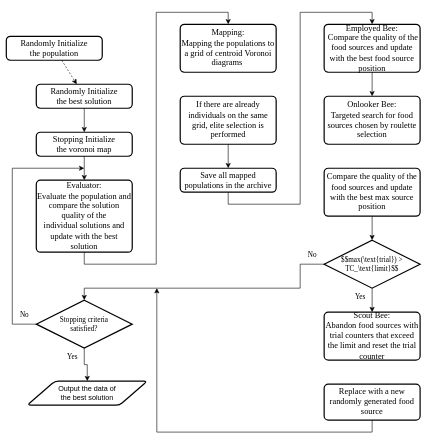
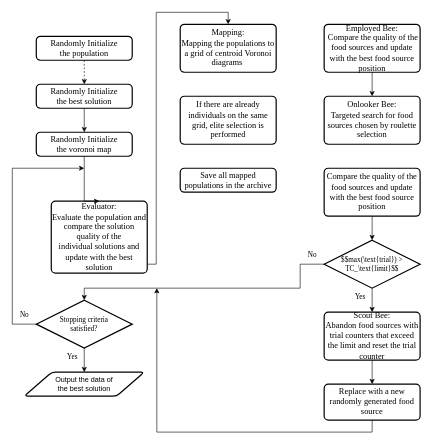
(372, 14) -> none
(54, 48) -> (84, 48)
(84, 144) -> (84, 144)
(228, 162) -> none
(372, 192) -> (372, 192)
(84, 216) -> (99, 237)
none -> (372, 378)
(87, 393) -> (84, 384)
